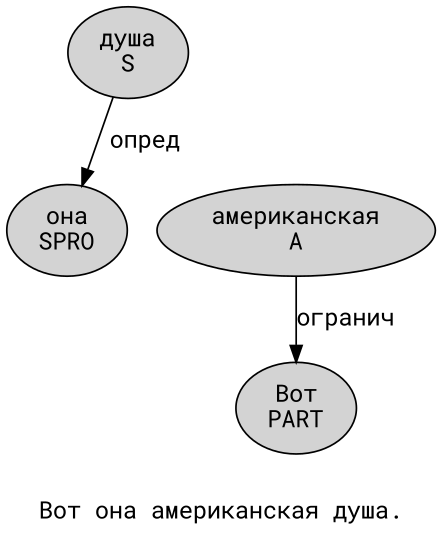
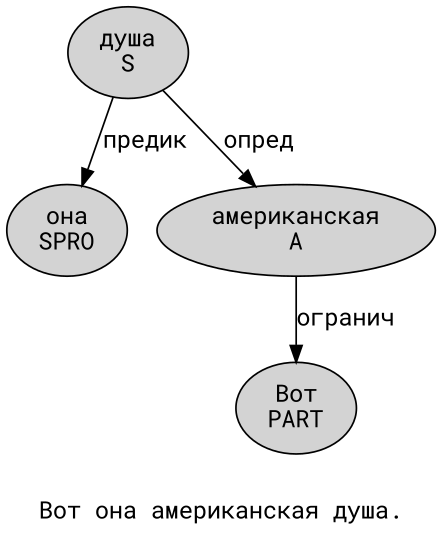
none -> (203, 132)
(145, 141) -> (145, 141)
